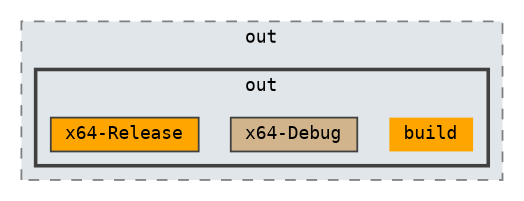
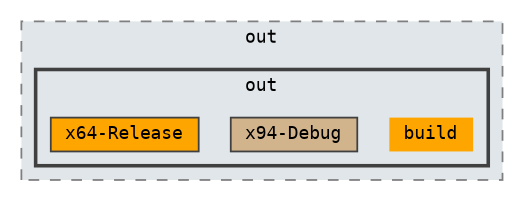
(294, 135) -> (294, 135)
